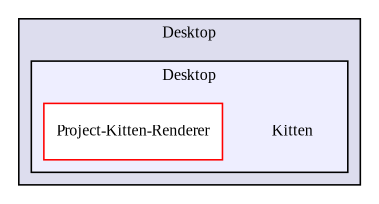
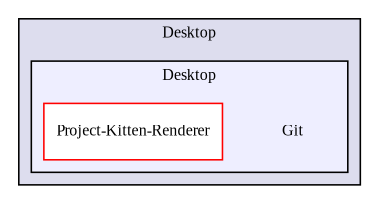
(293, 132) -> (293, 132)
